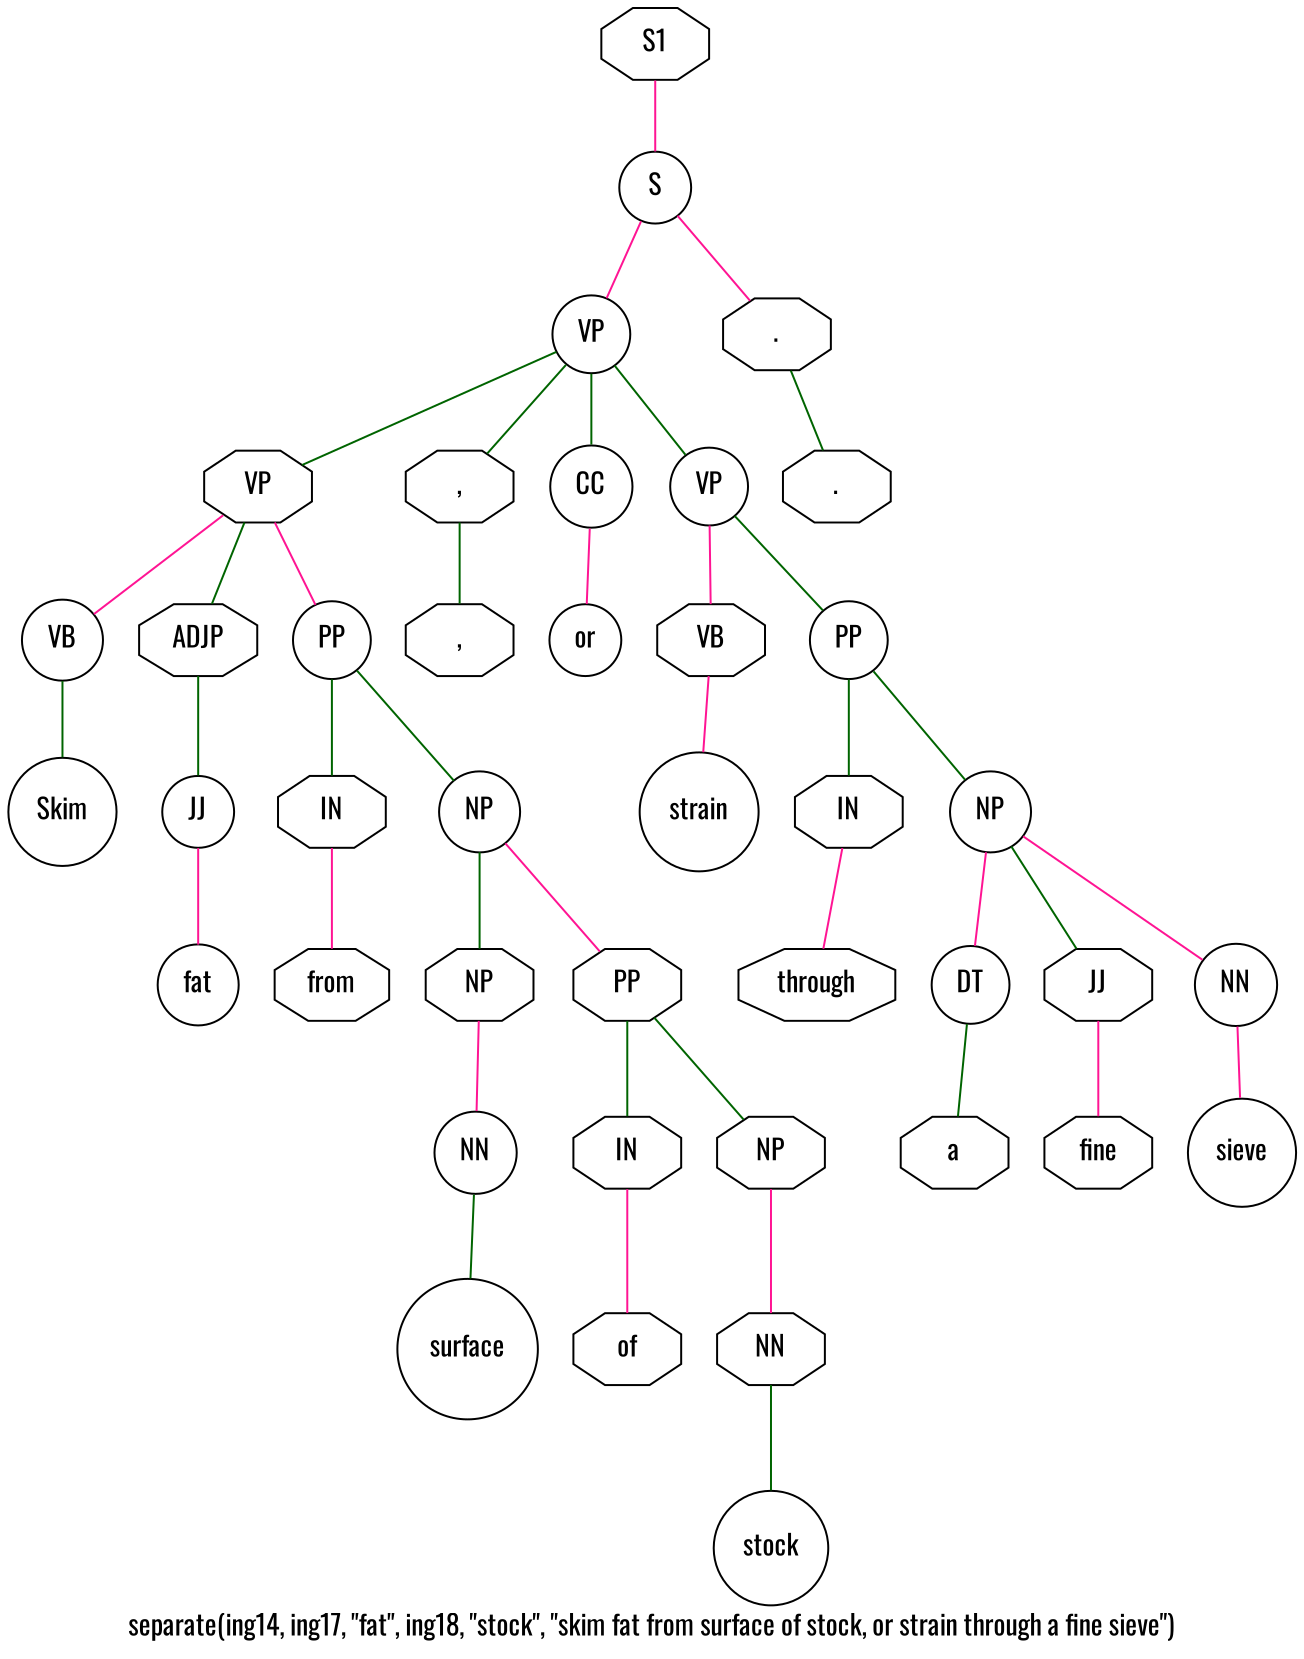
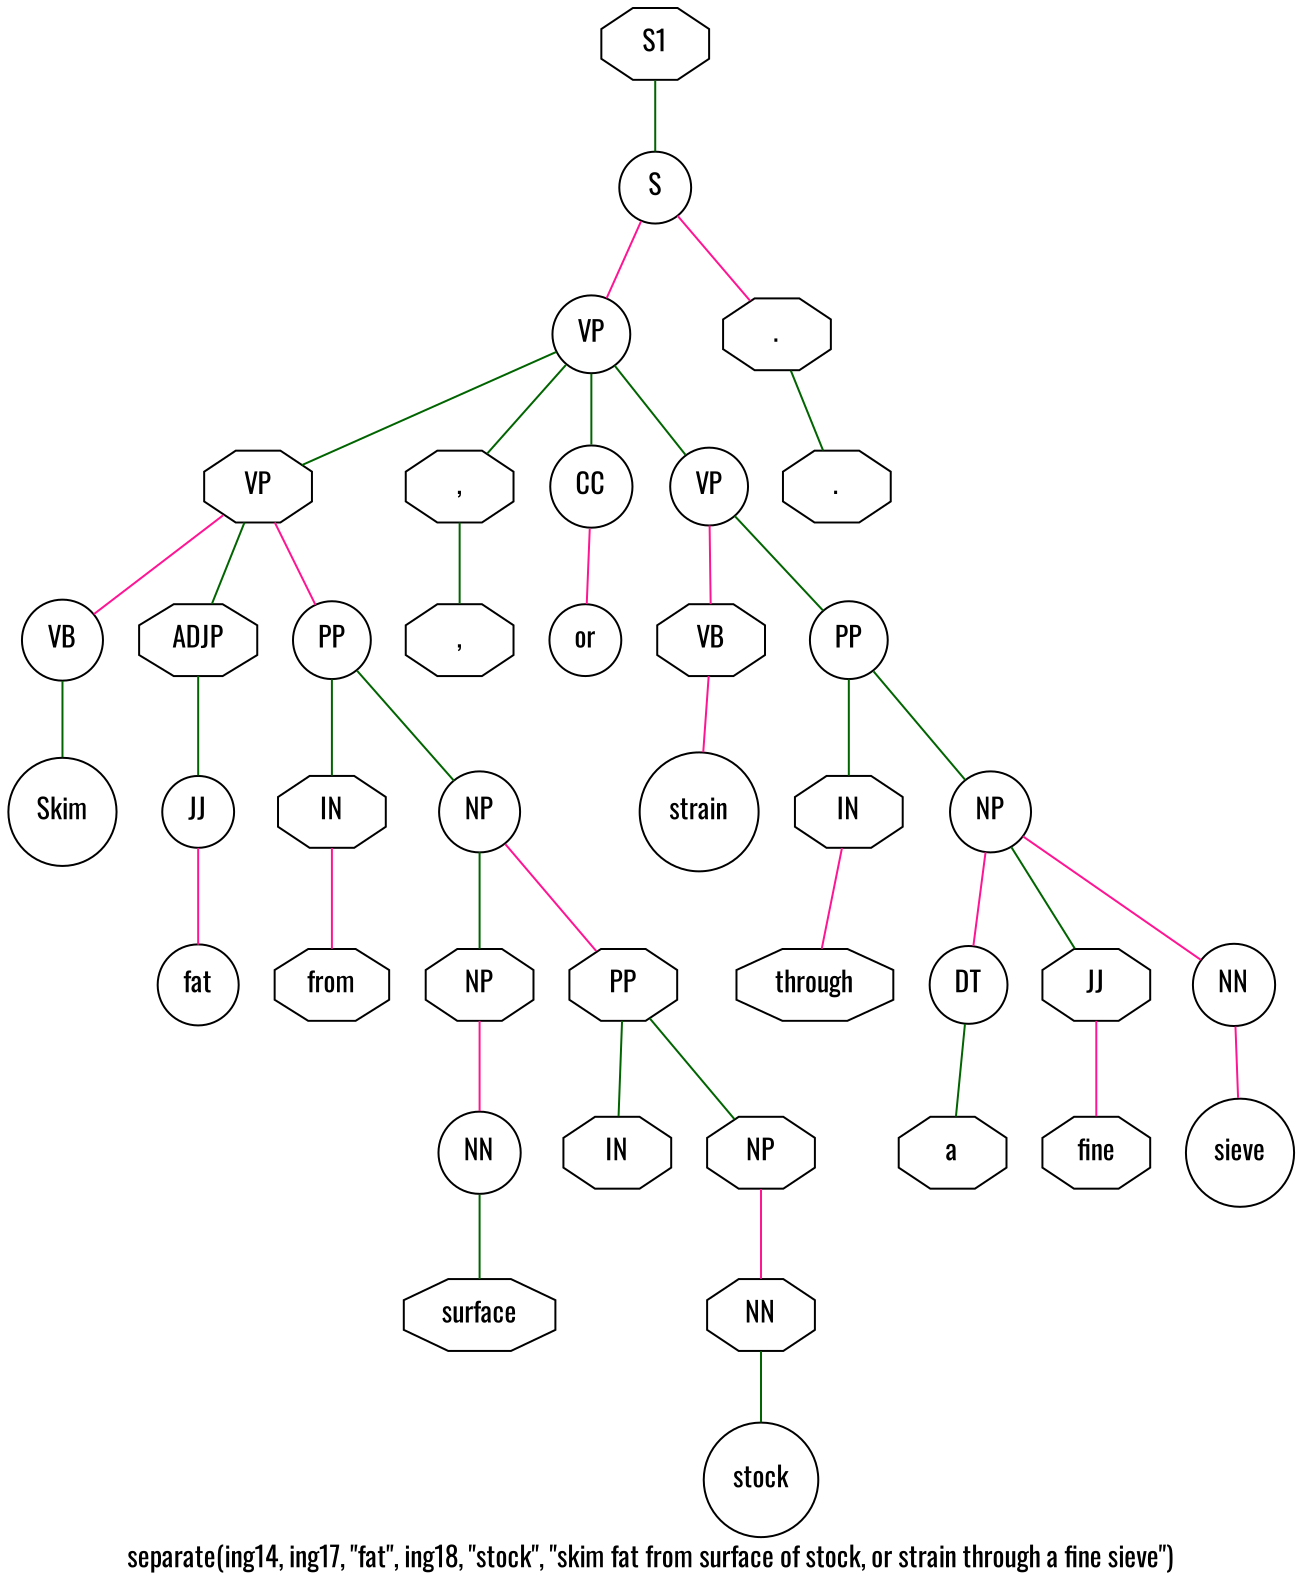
(655, 116) -> (655, 116)
(468, 1349) -> (480, 1315)
(627, 1349) -> none
